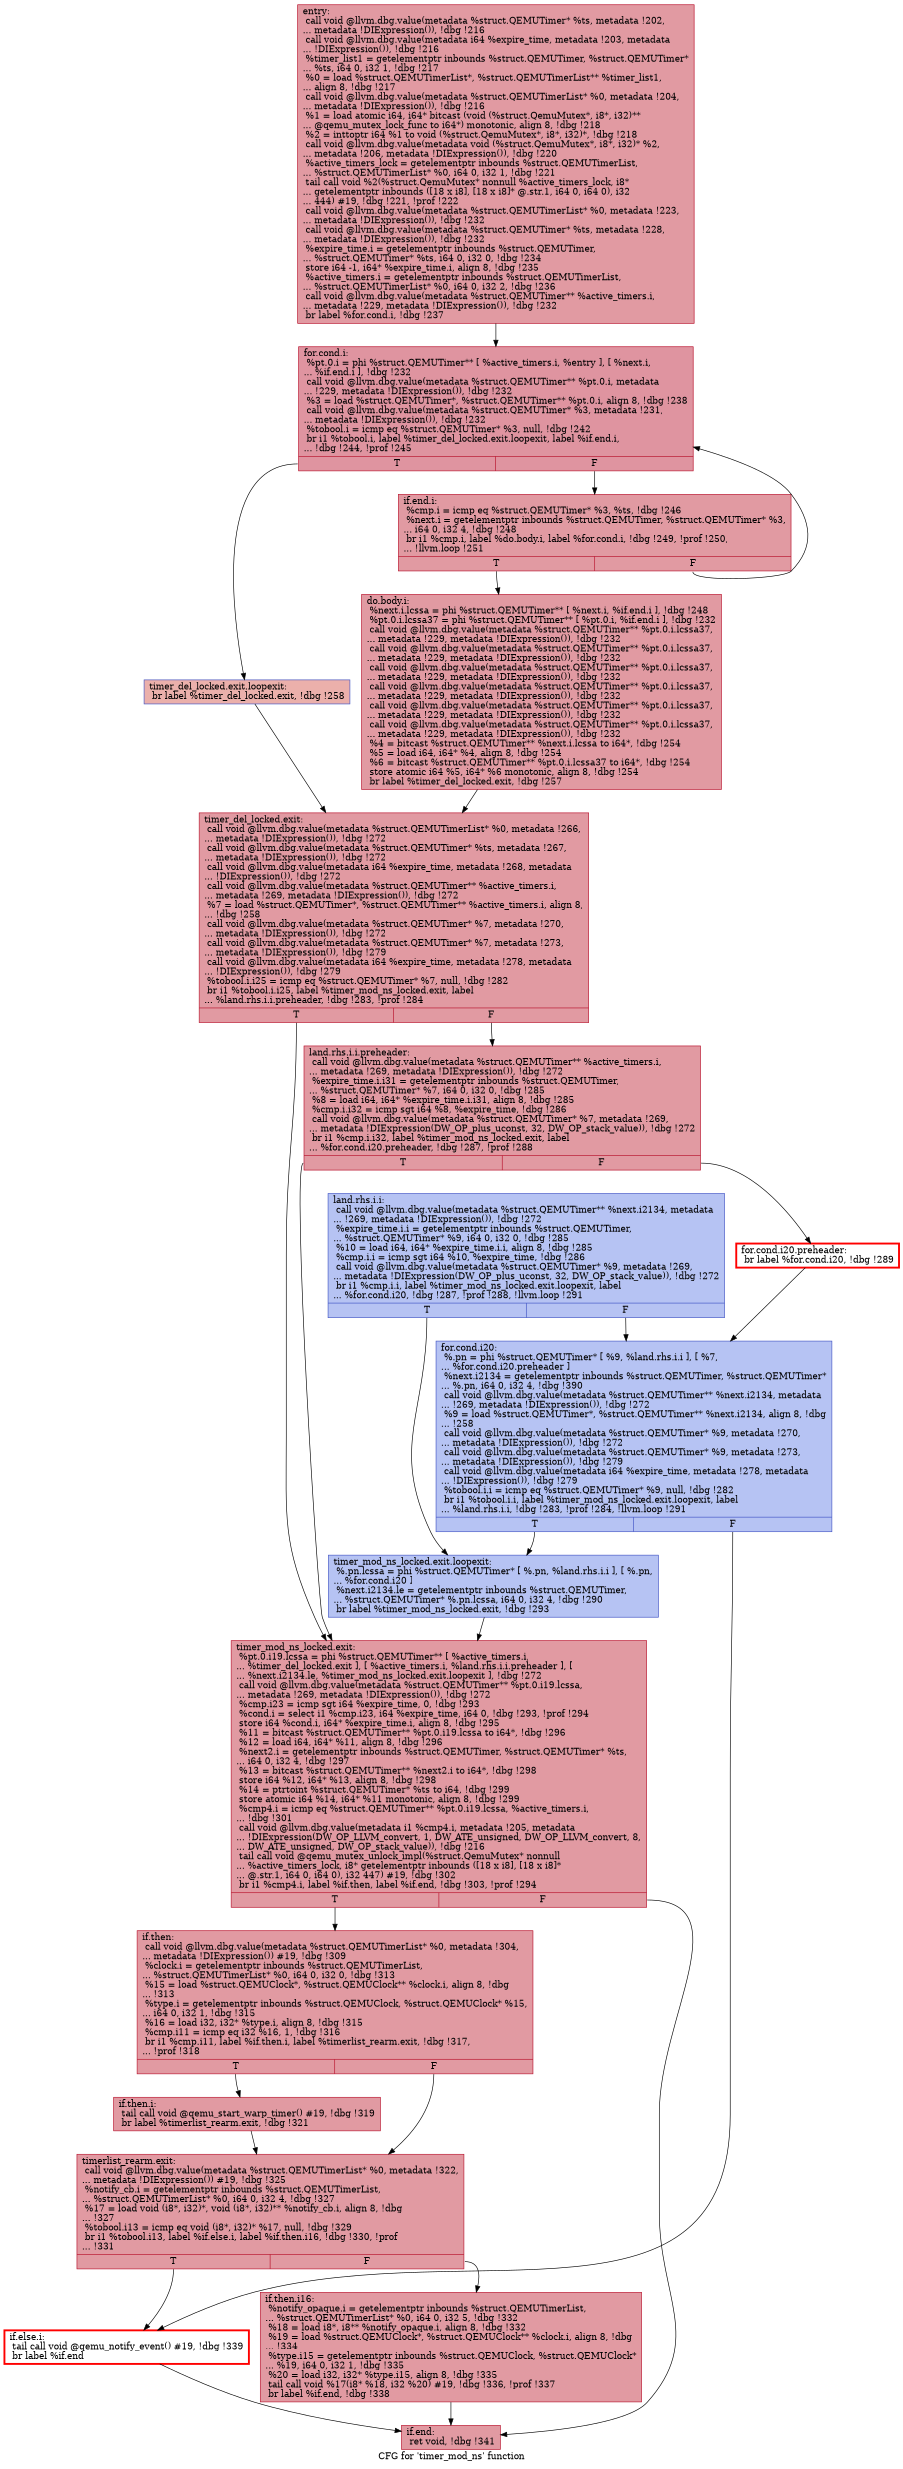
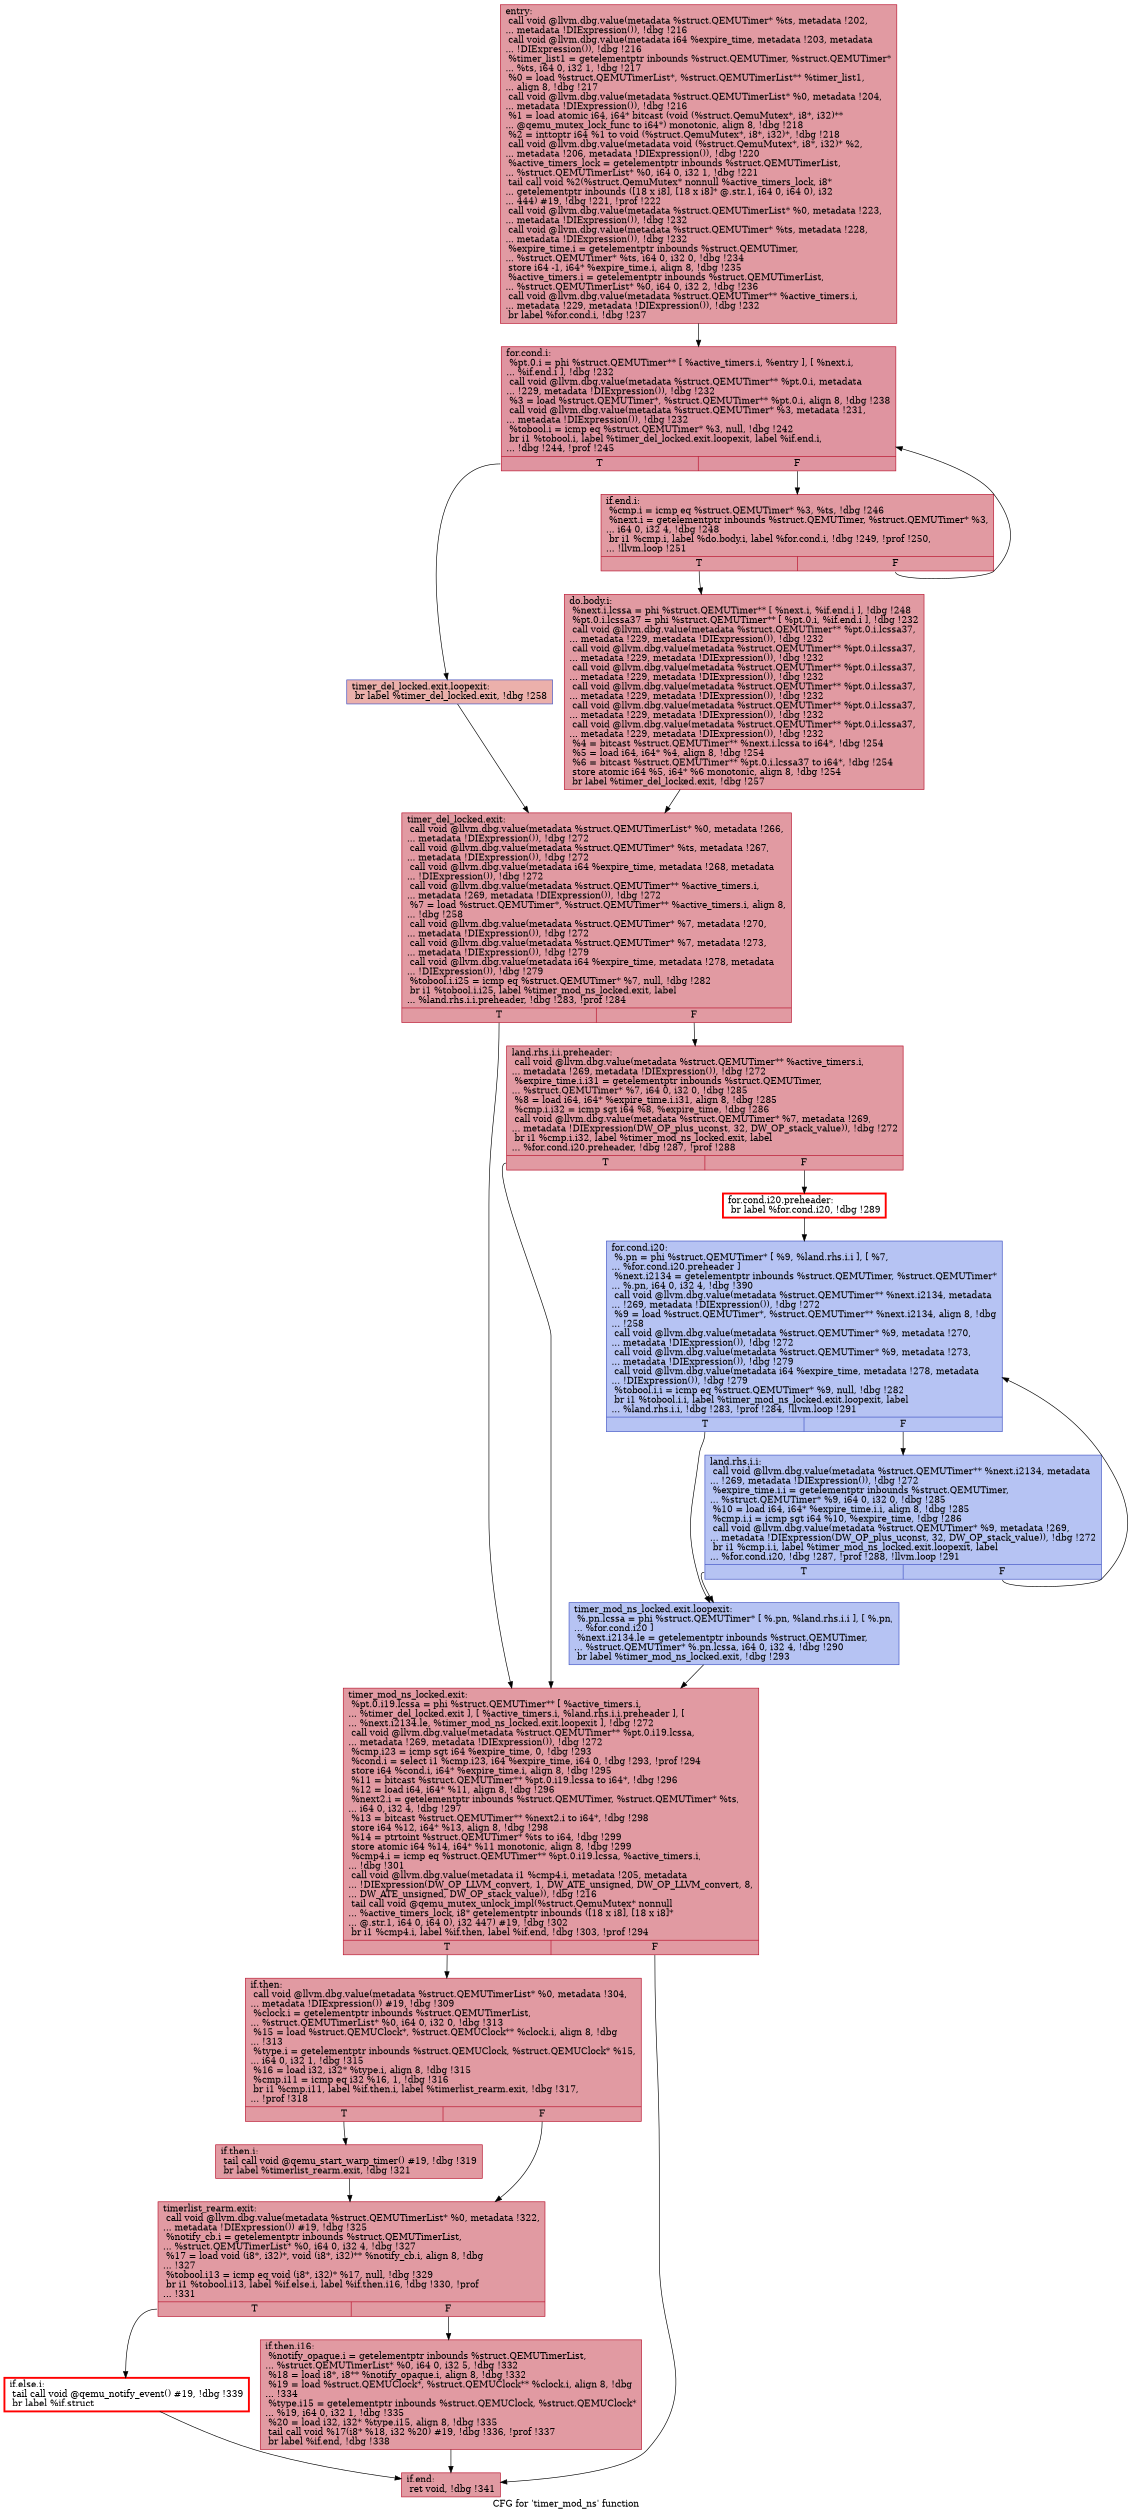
(724, 2155) -> (903, 1440)
(47, 2356) -> (52, 2404)
